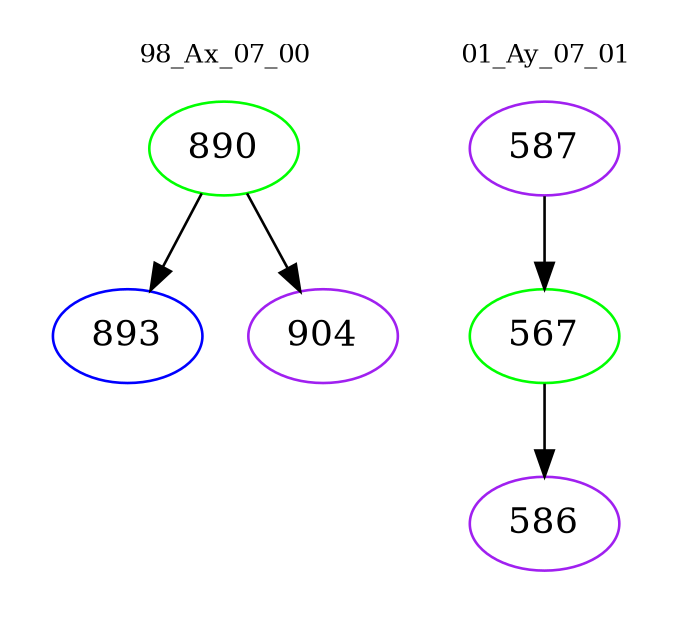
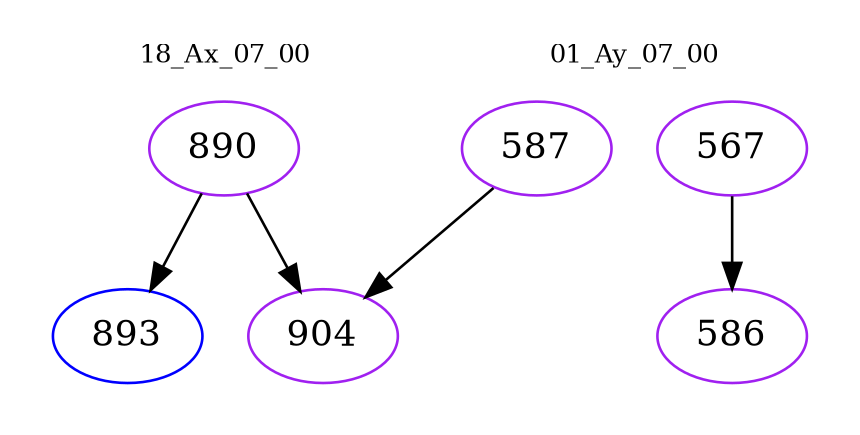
(225, 56) -> (225, 56)
(546, 56) -> (634, 56)
(224, 149) -> (224, 149)
(545, 230) -> (459, 218)
(545, 336) -> (732, 149)
